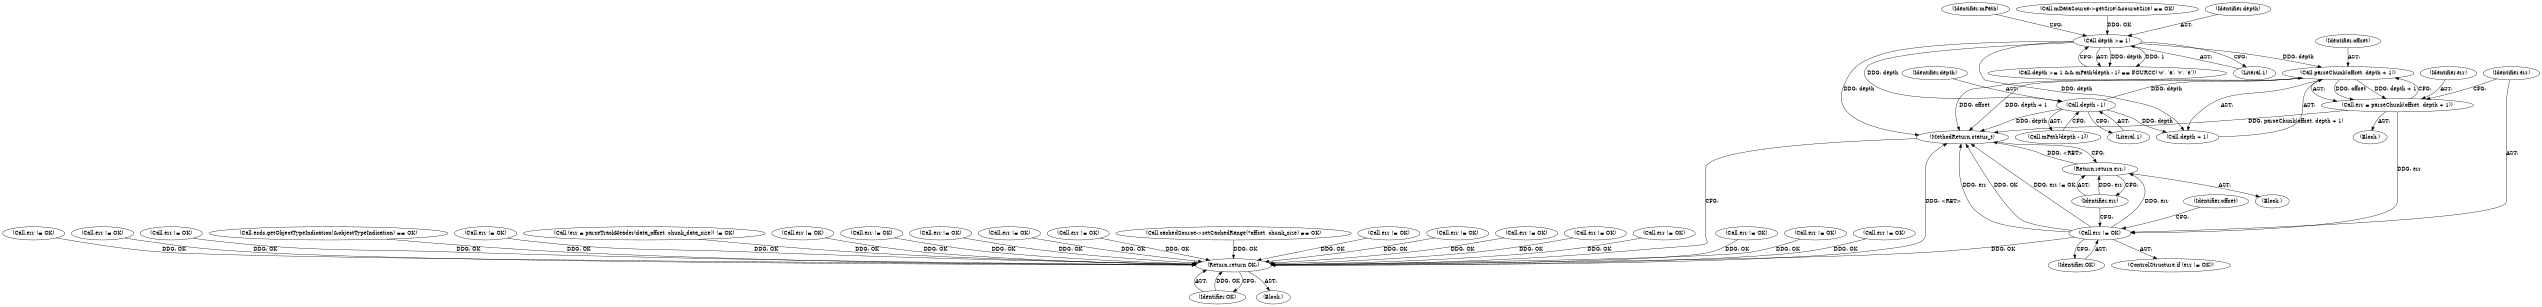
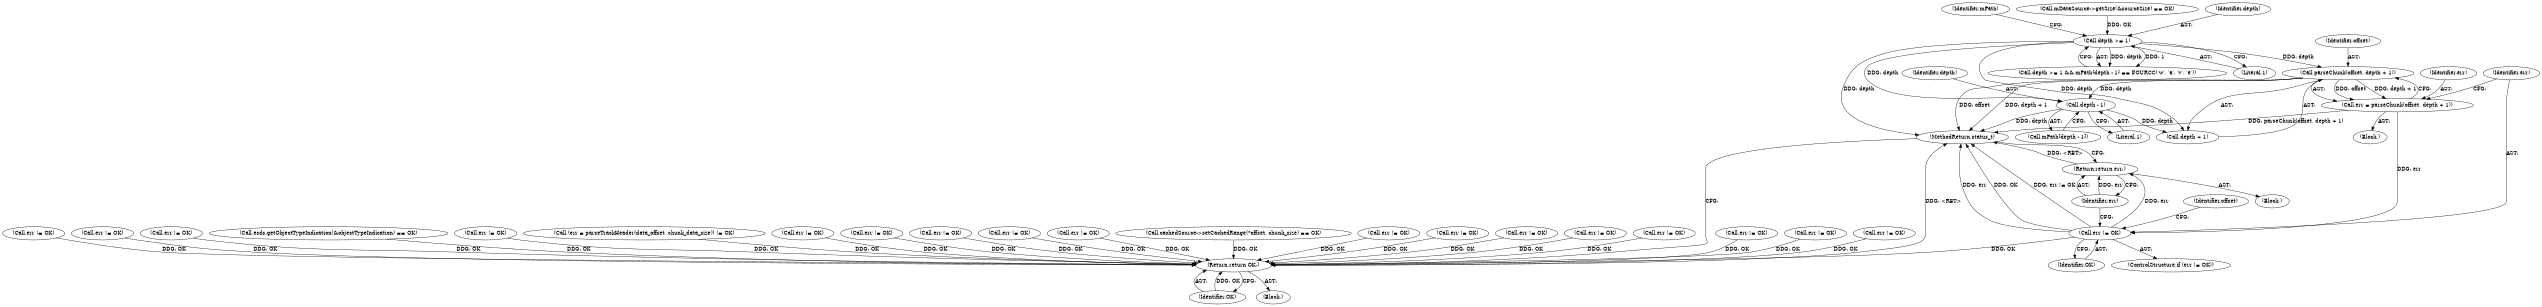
(2180, 83) -> (2195, 80)
